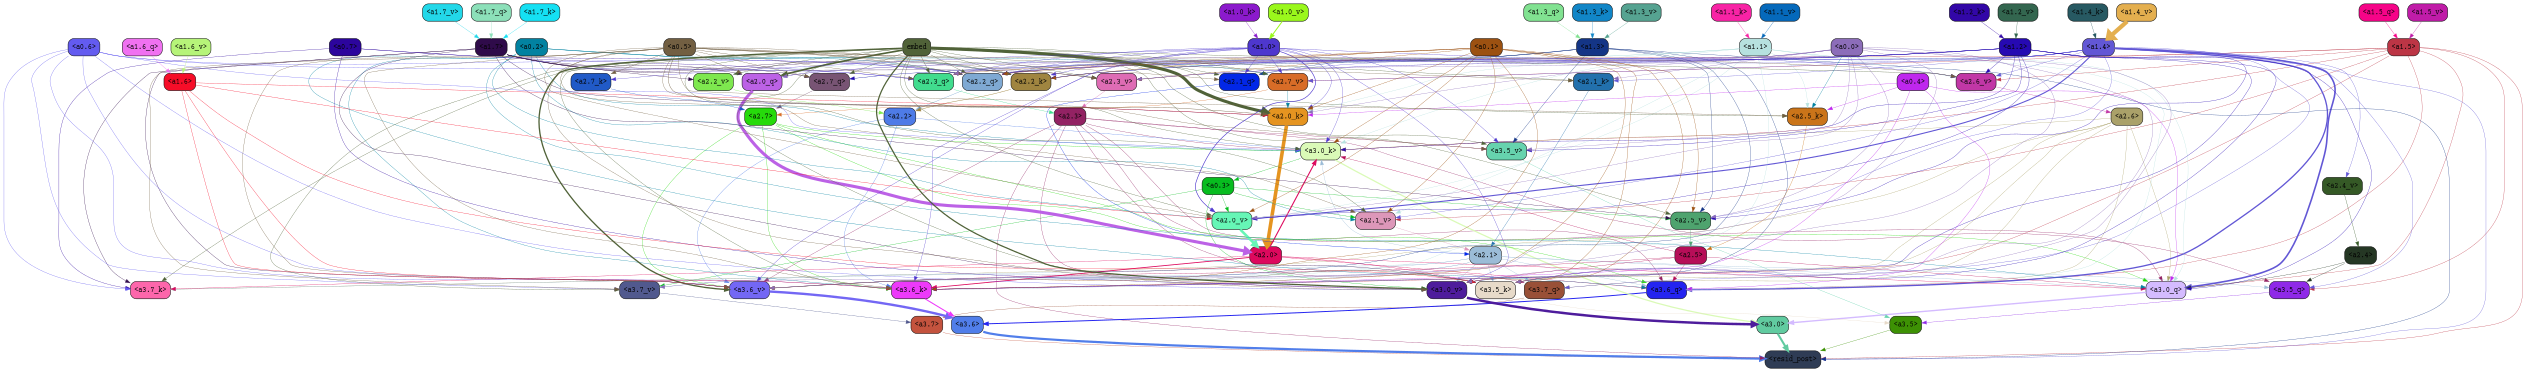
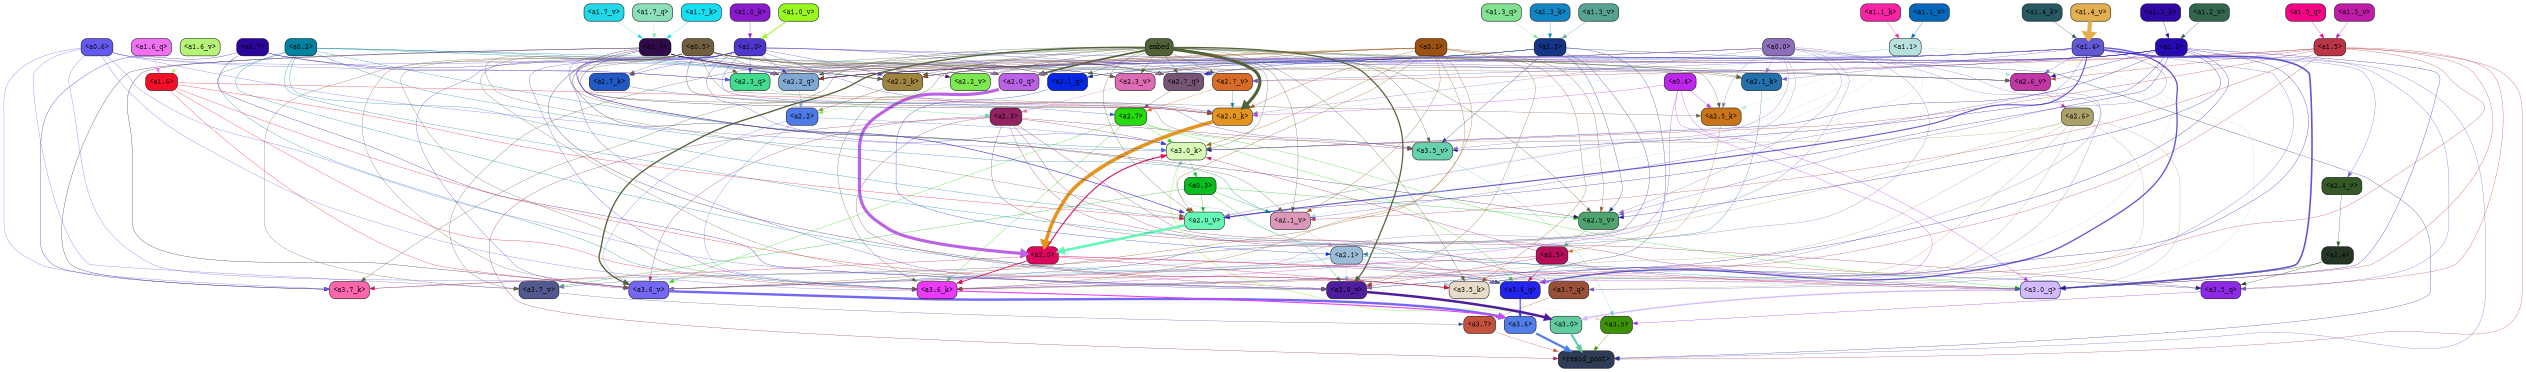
none -> (1379, 57)
(1545, 60) -> (1448, 60)
(1828, 80) -> (1733, 81)
(1978, 272) -> (1779, 272)
